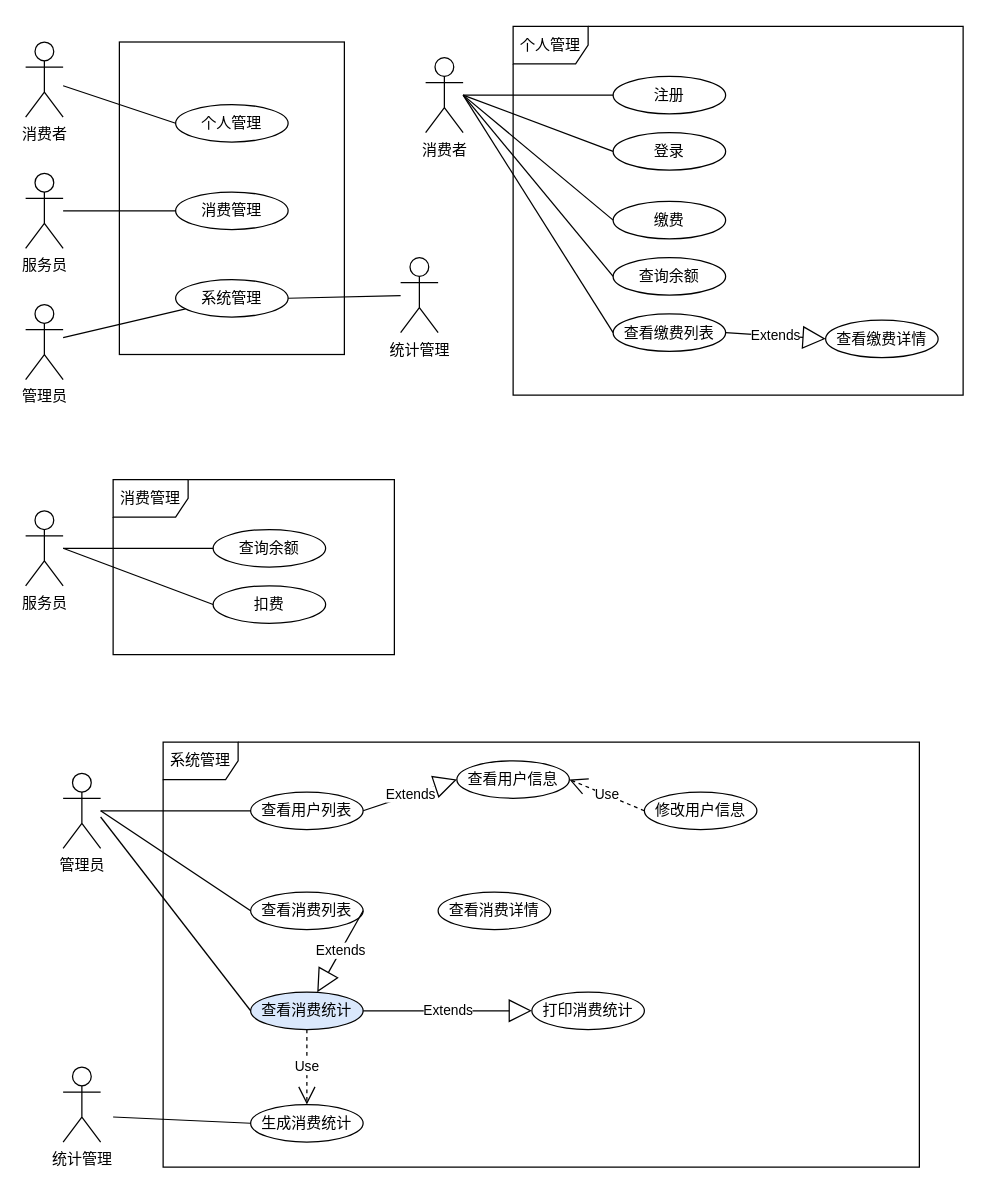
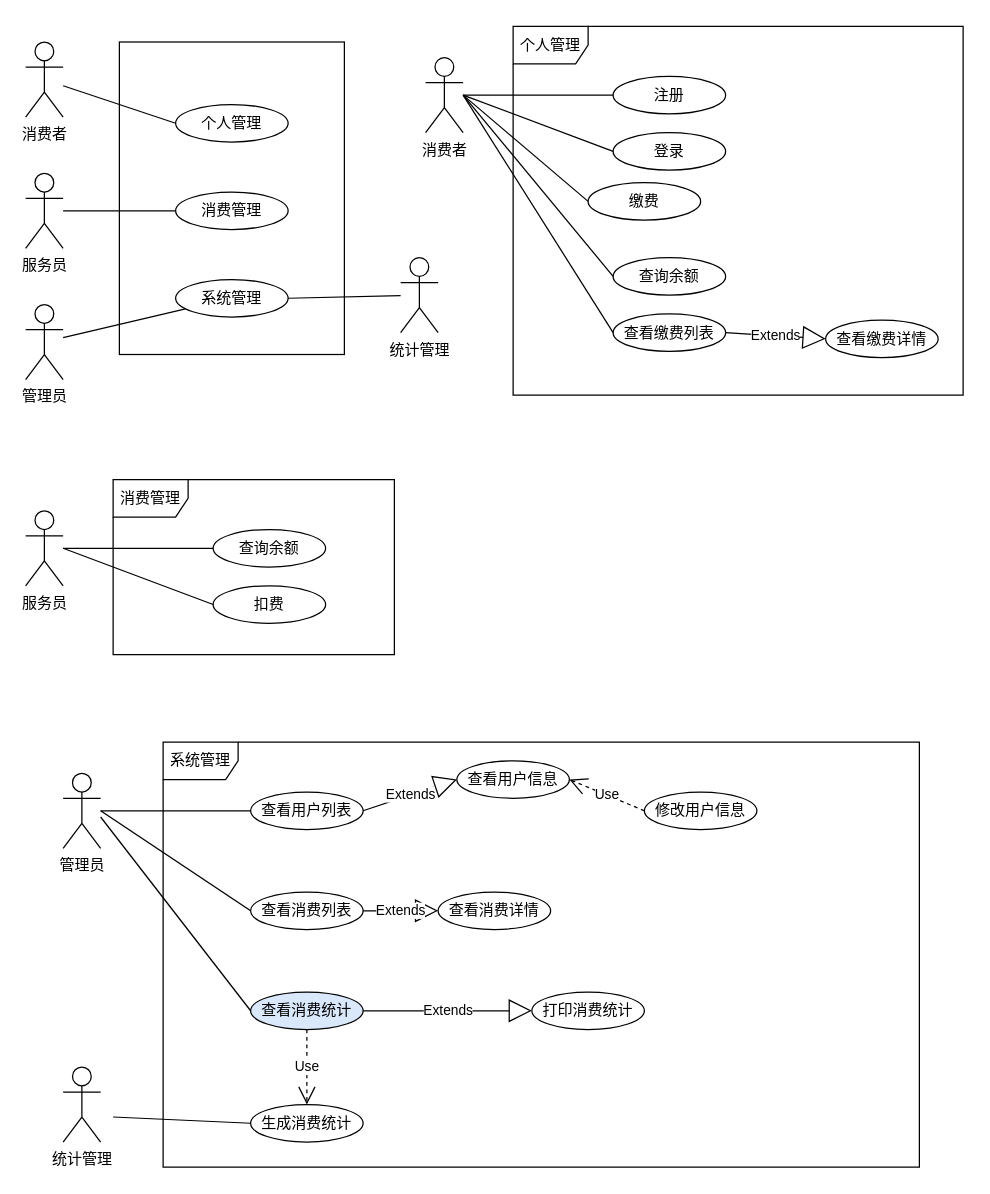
(669, 220) -> (644, 201)
(346, 942) -> (389, 911)
